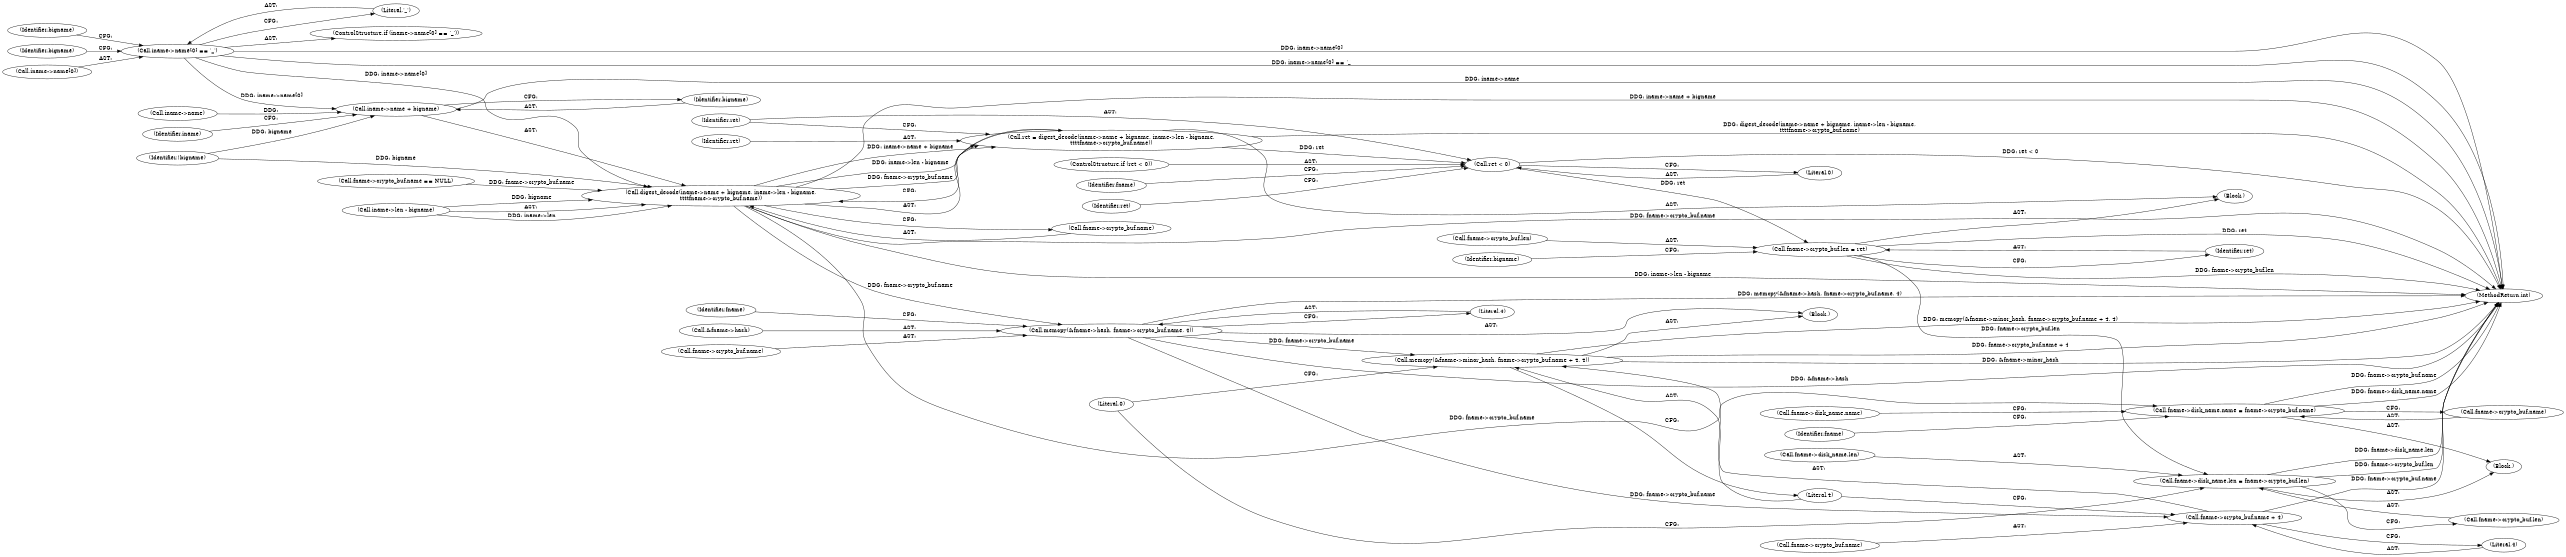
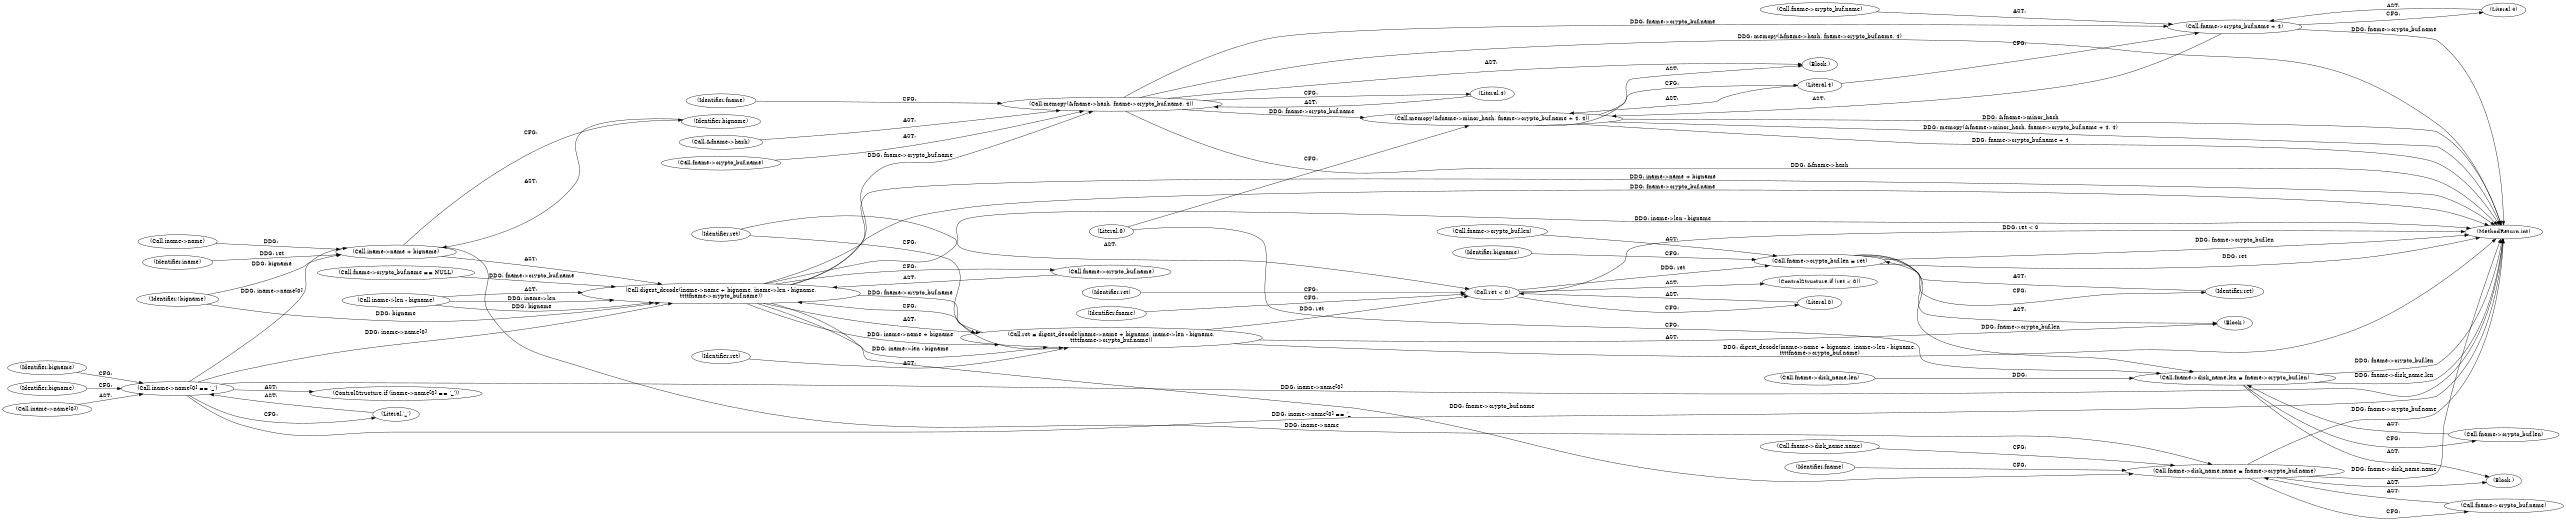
(1535, 82) -> (1287, 429)
(272, 118) -> (272, 254)
(1315, 165) -> (1640, 288)
(2021, 456) -> (2021, 375)
